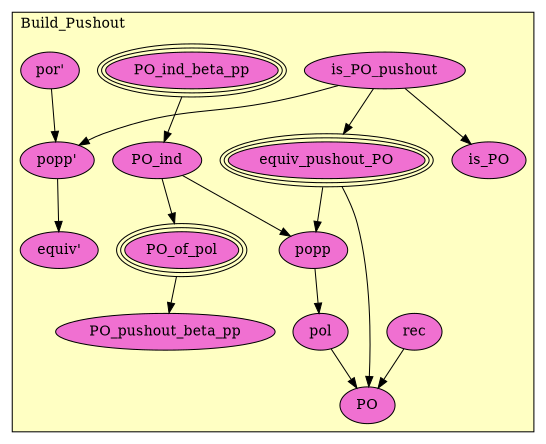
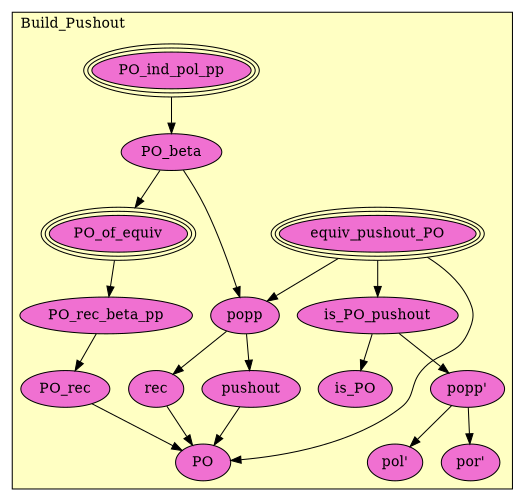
(192, 70) -> (172, 70)
(361, 107) -> (378, 273)
(53, 110) -> (469, 421)
(157, 160) -> (172, 152)
(59, 250) -> (395, 462)
(182, 250) -> (118, 234)
(165, 332) -> (106, 315)
(321, 332) -> (251, 389)
none -> (204, 350)
none -> (65, 389)
